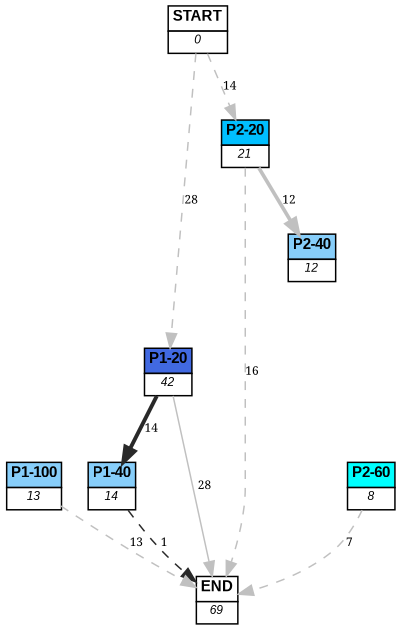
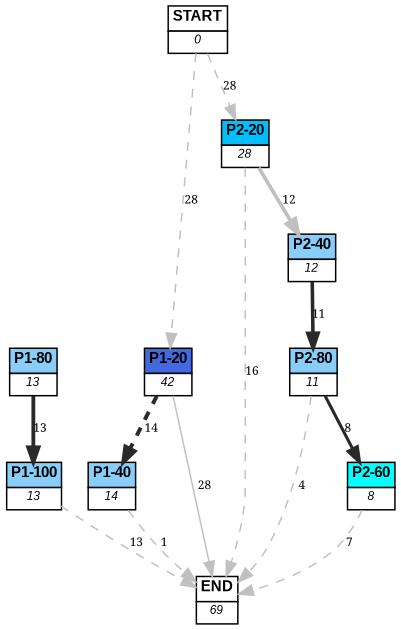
(230, 87) -> (230, 87)
(245, 154) -> (245, 154)
none -> (33, 372)
none -> (313, 372)
(143, 422) -> (143, 422)
(155, 543) -> (155, 543)
